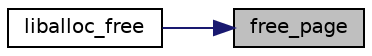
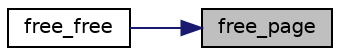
(85, 28) -> (69, 28)
